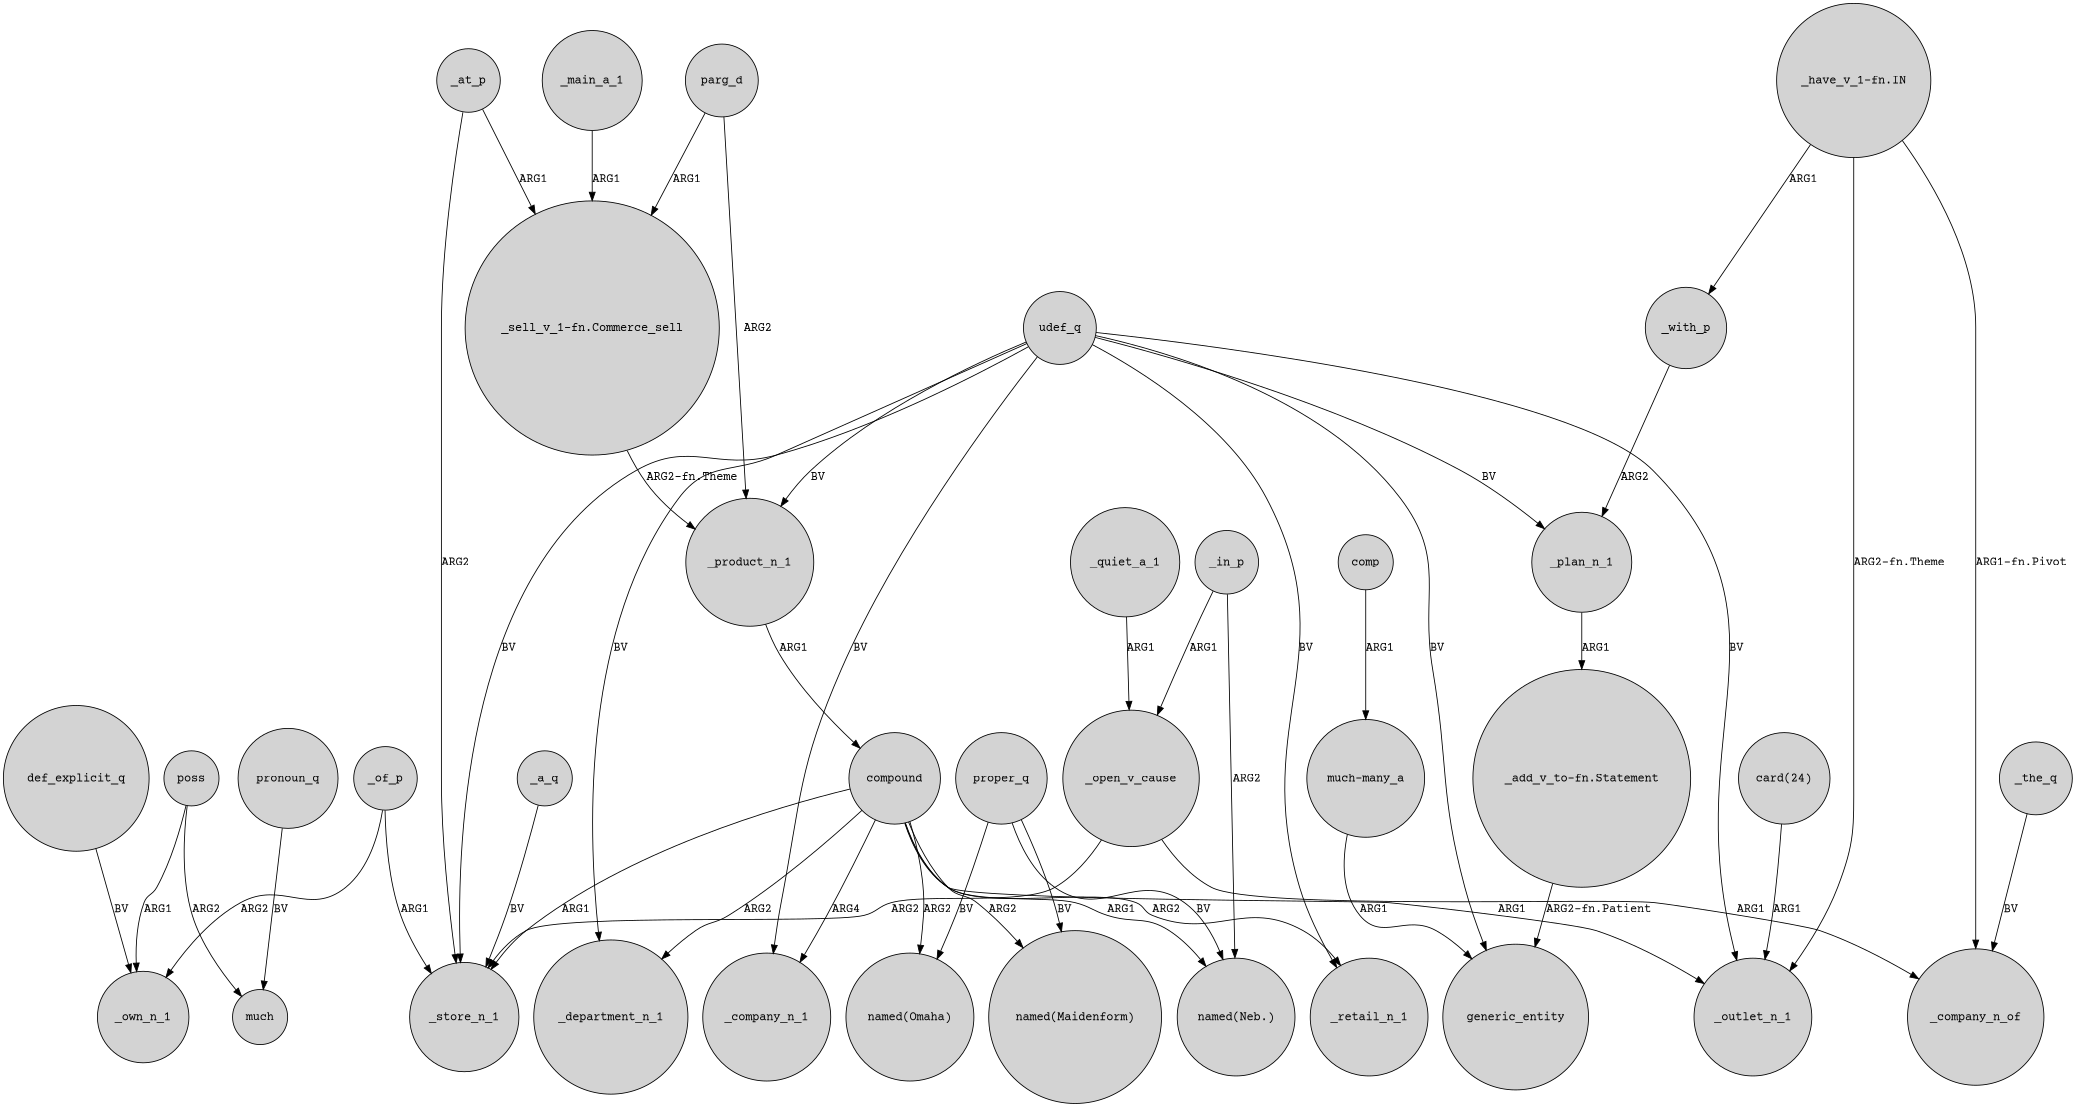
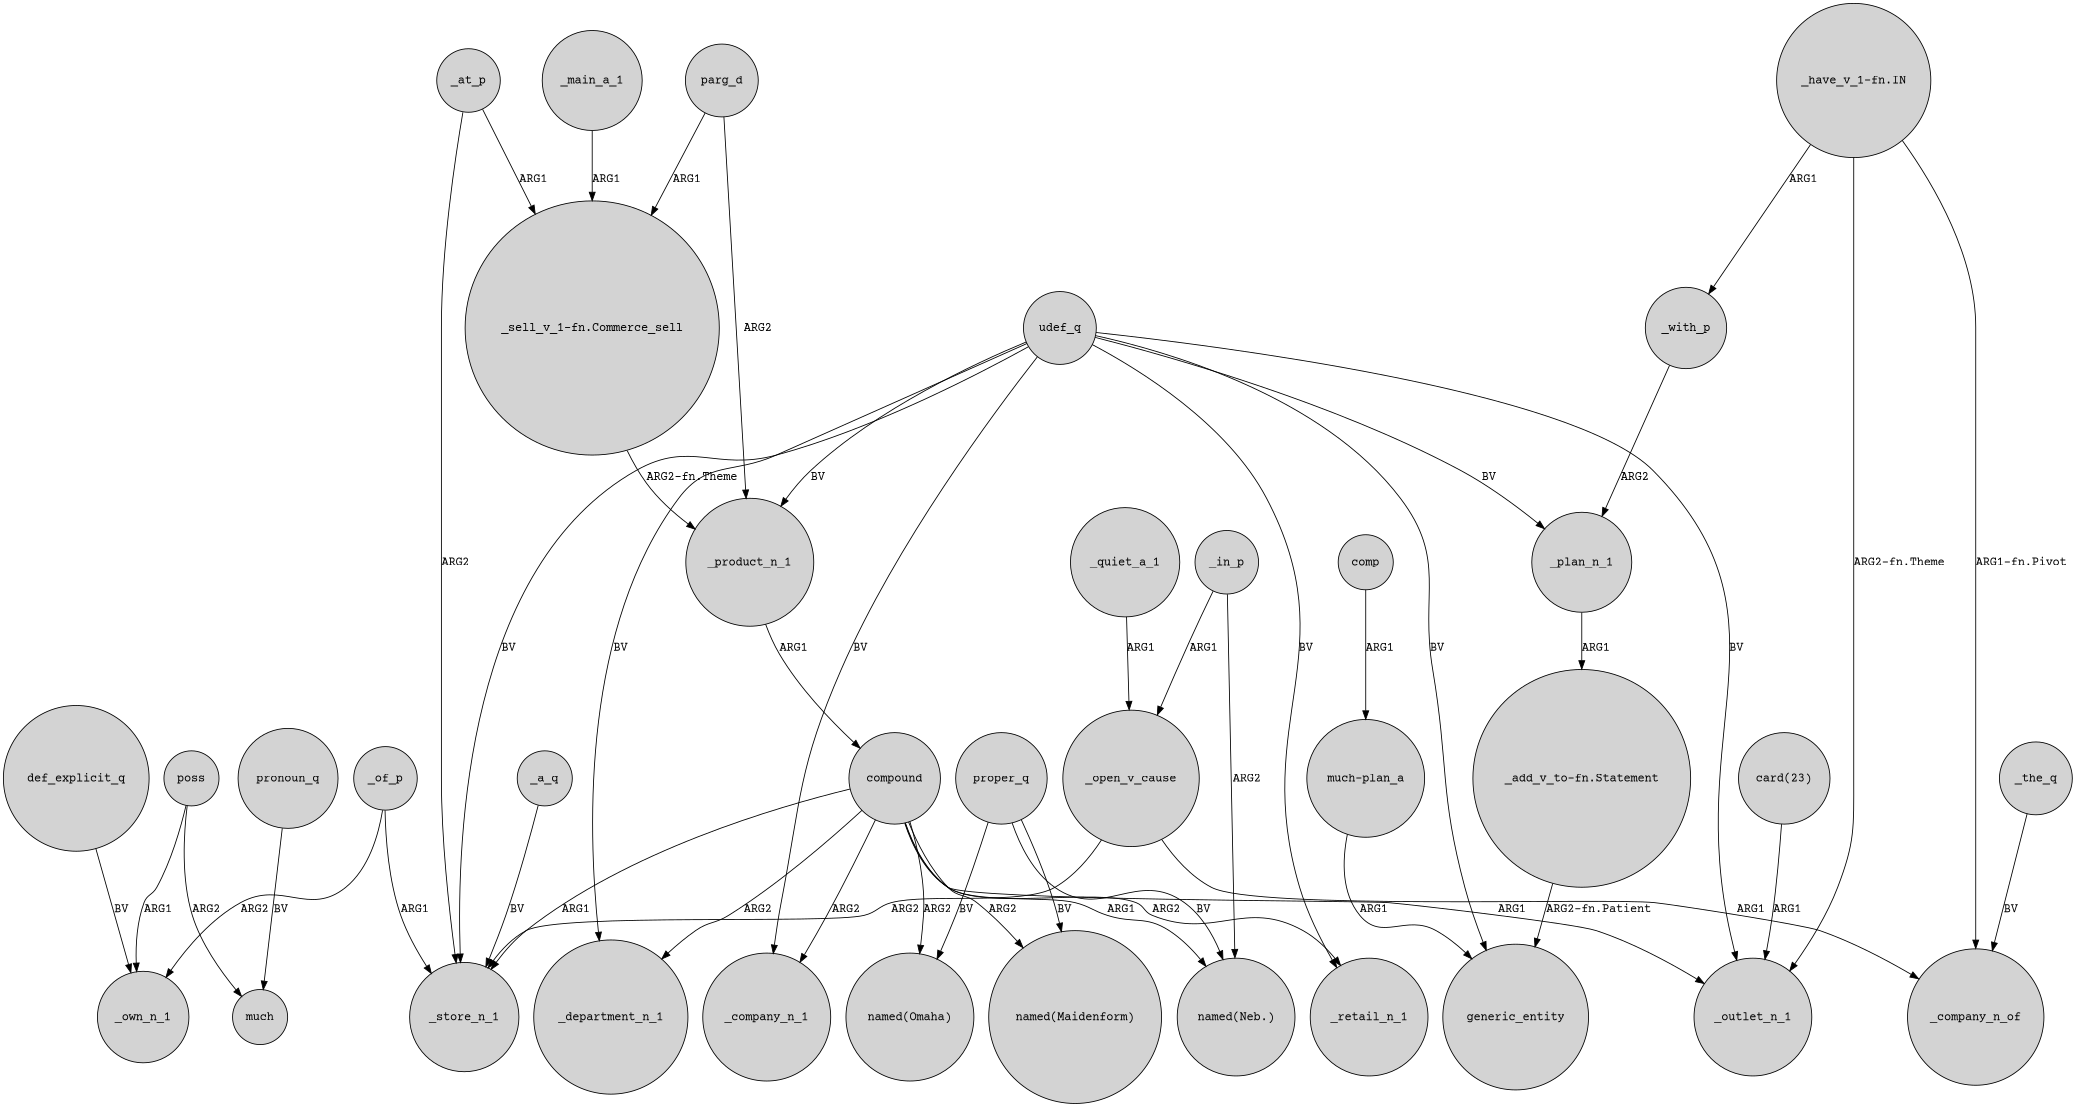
(1366, 778) -> (1366, 778)
(1784, 778) -> (1784, 778)
(846, 909) -> (846, 909)
